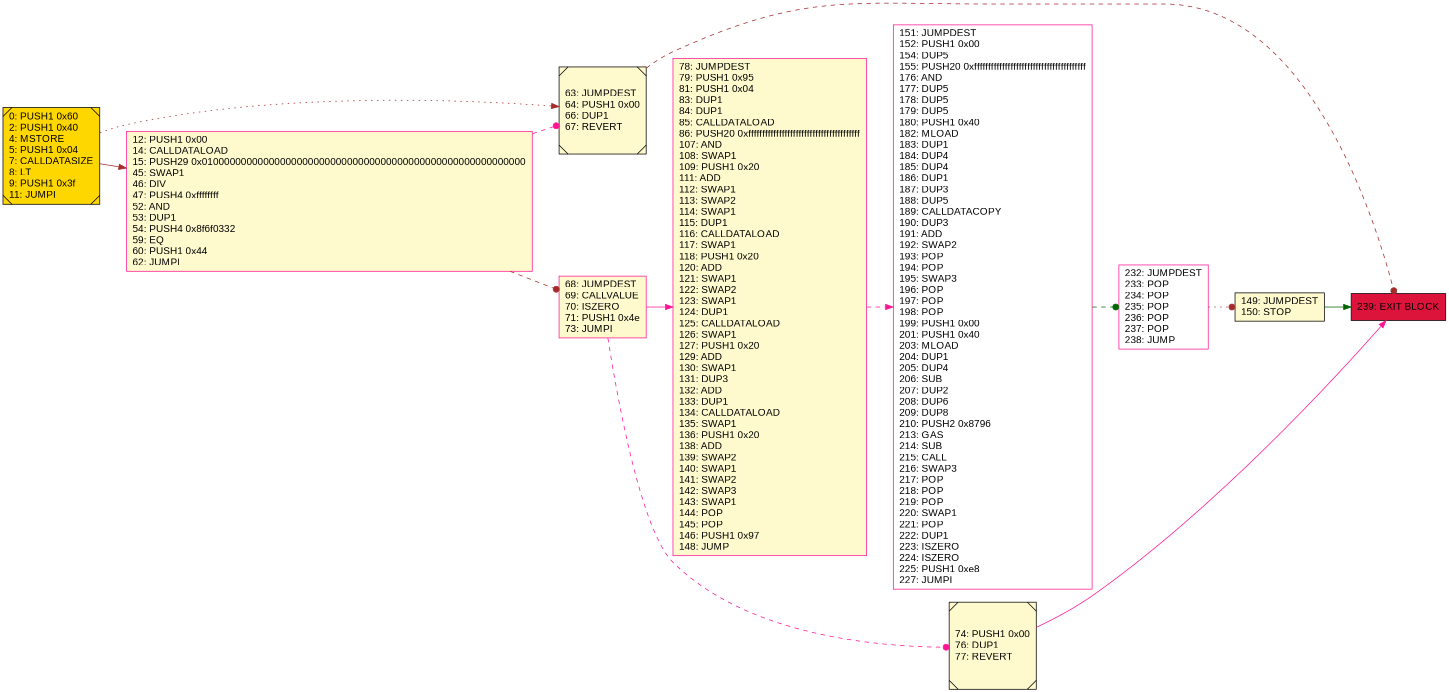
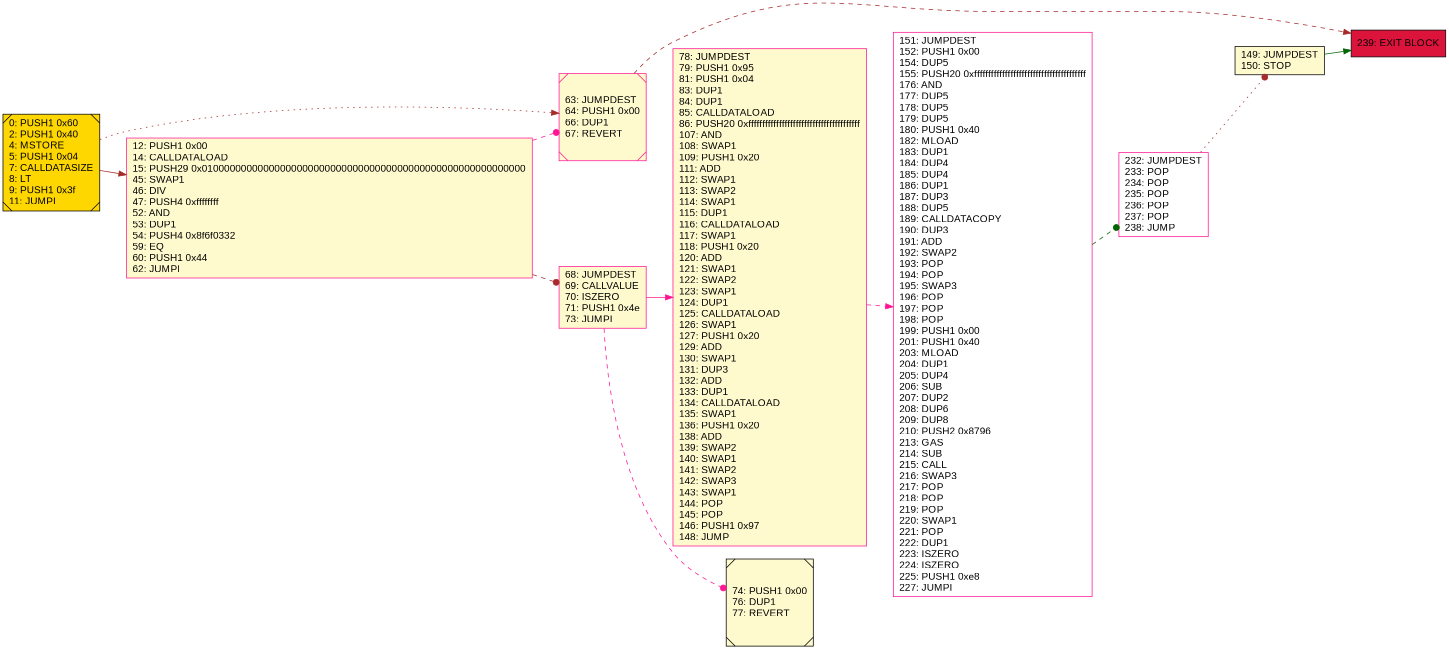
(1094, 4) -> (981, 11)
(603, 110) -> (603, 117)
(1220, 491) -> none
